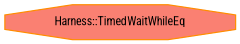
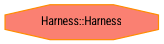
(120, 22) -> (82, 22)
